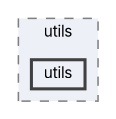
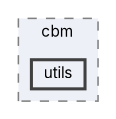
(58, 33) -> (58, 33)
